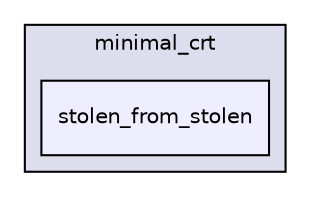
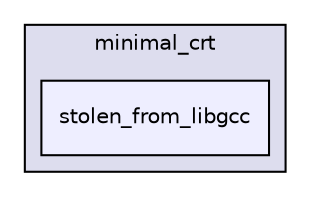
(155, 118) -> (155, 118)
